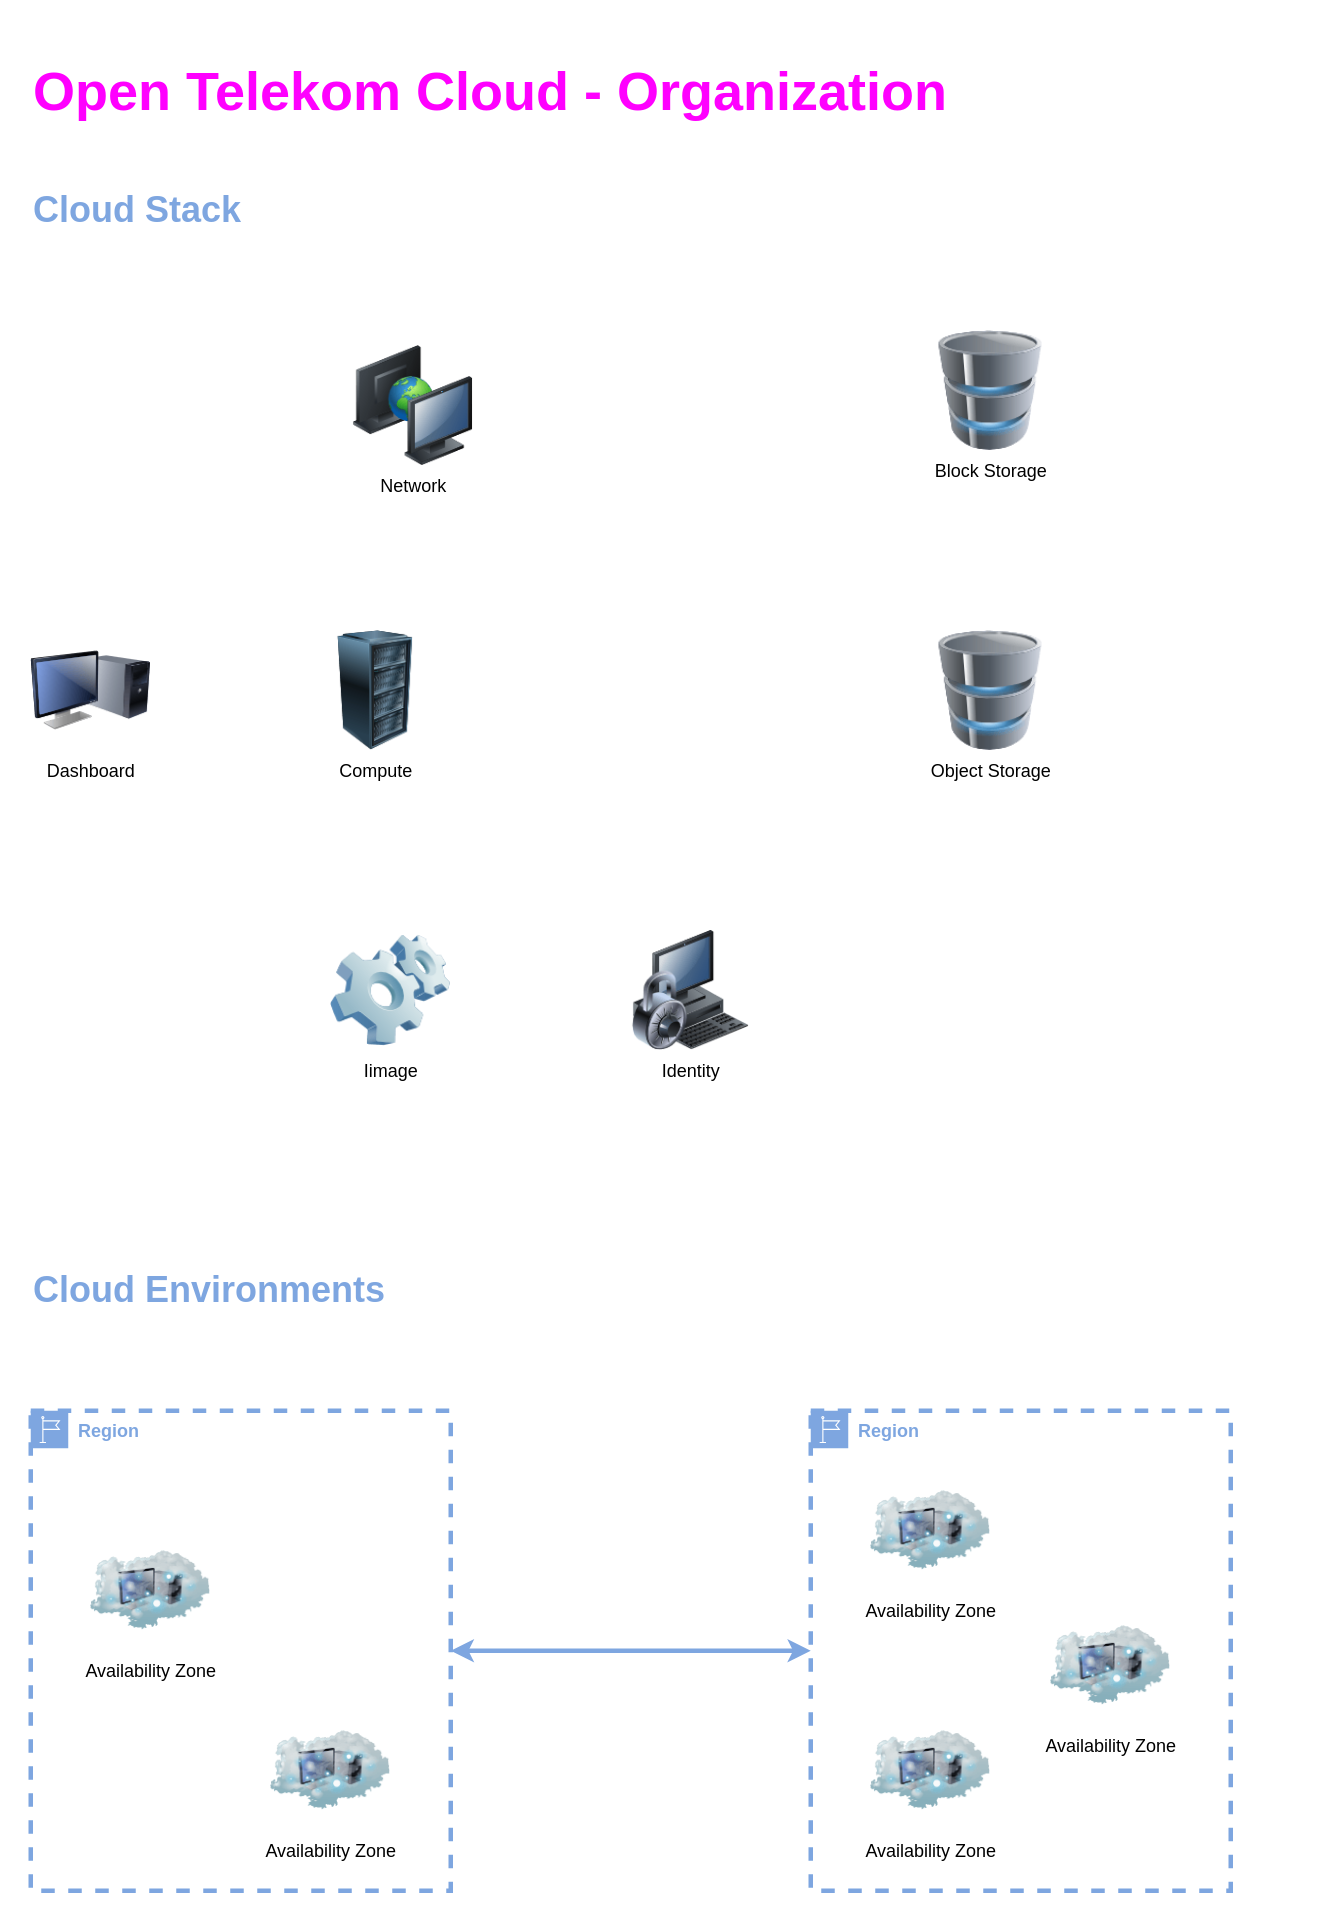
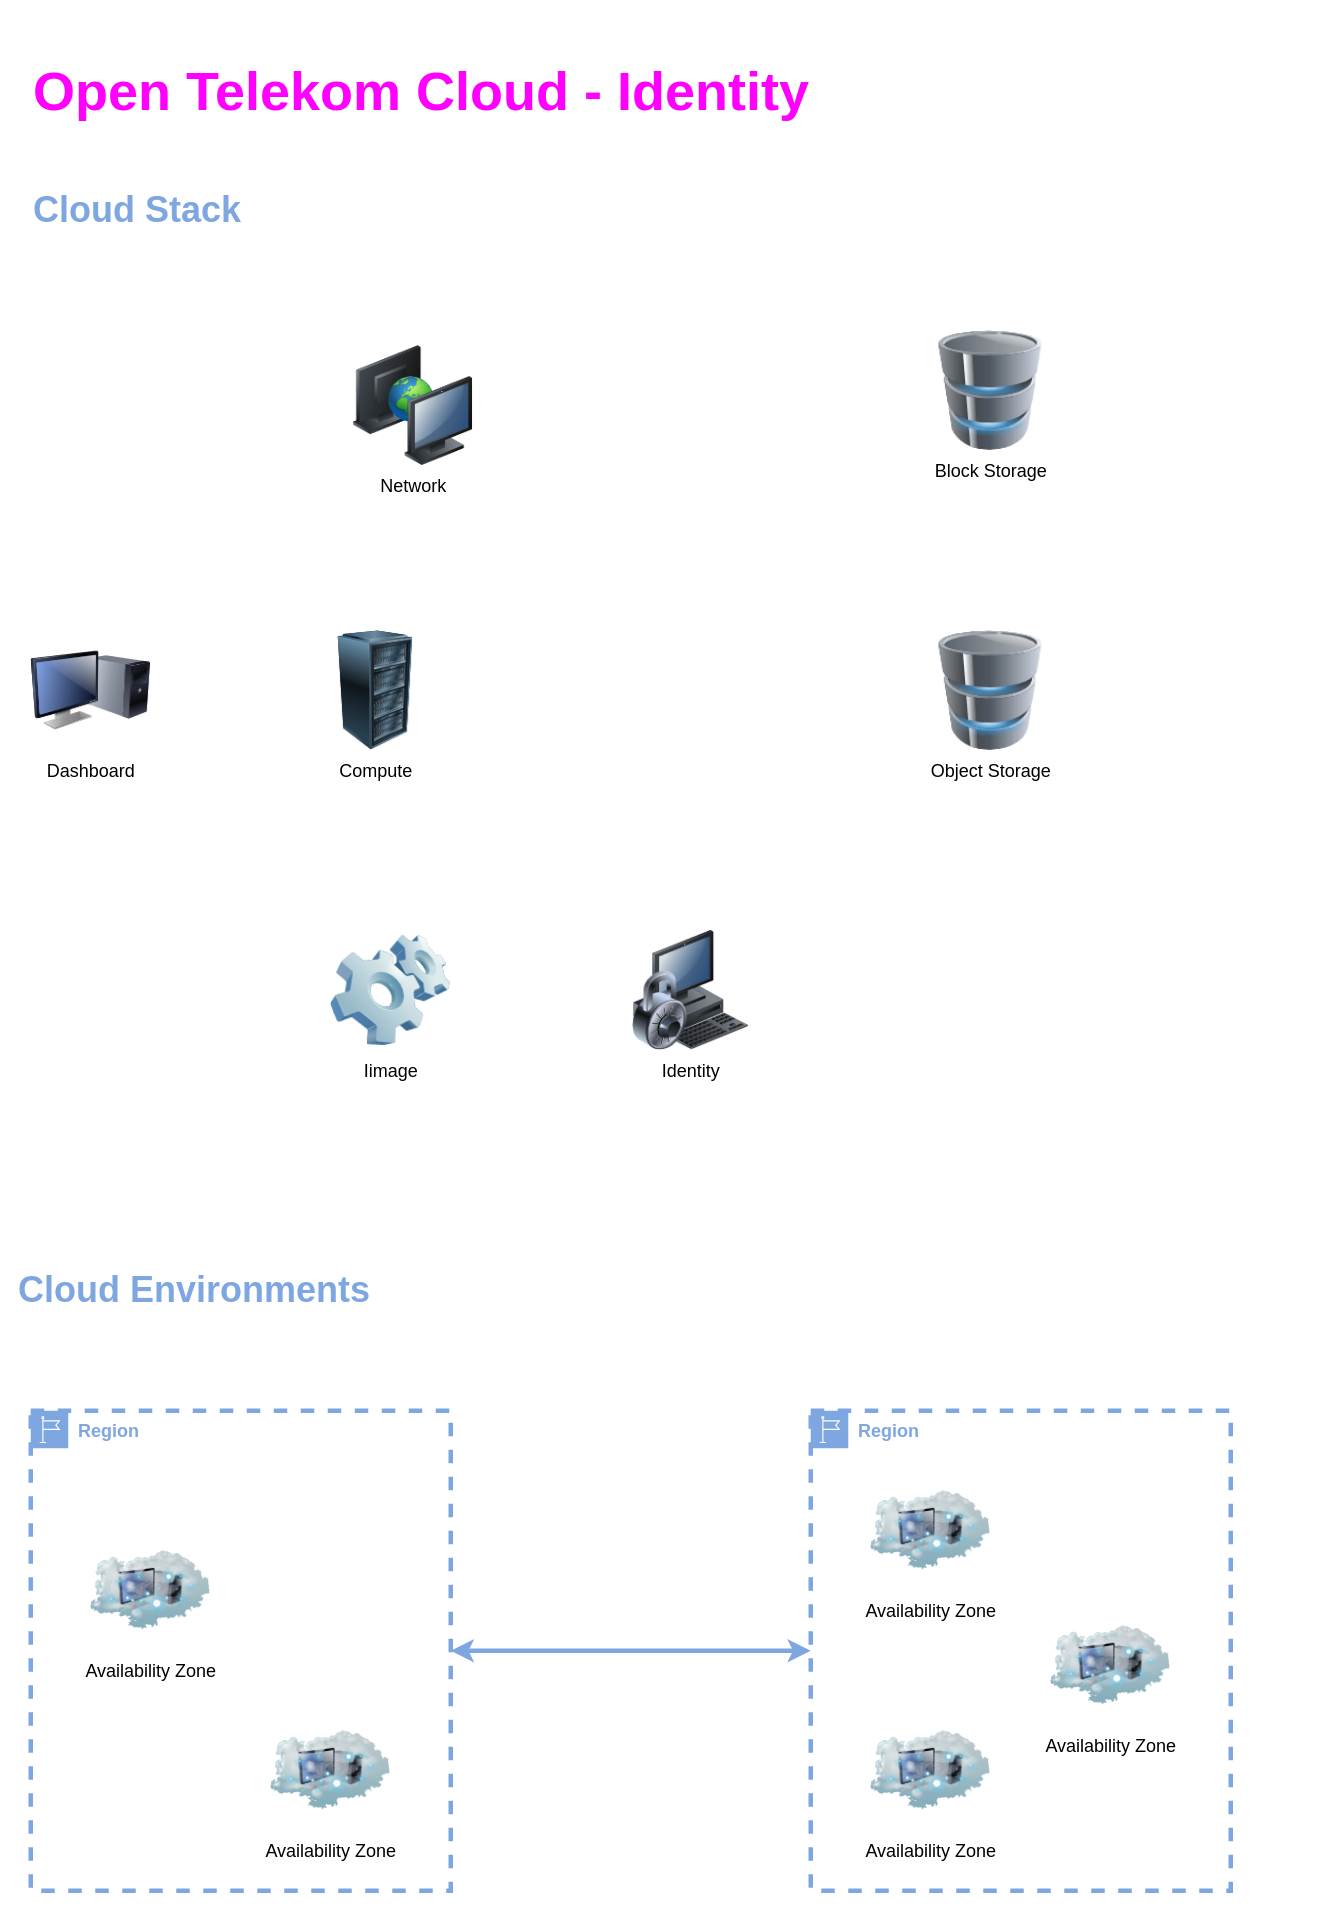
(477, 91) -> (423, 91)
(661, 1291) -> (646, 1291)
